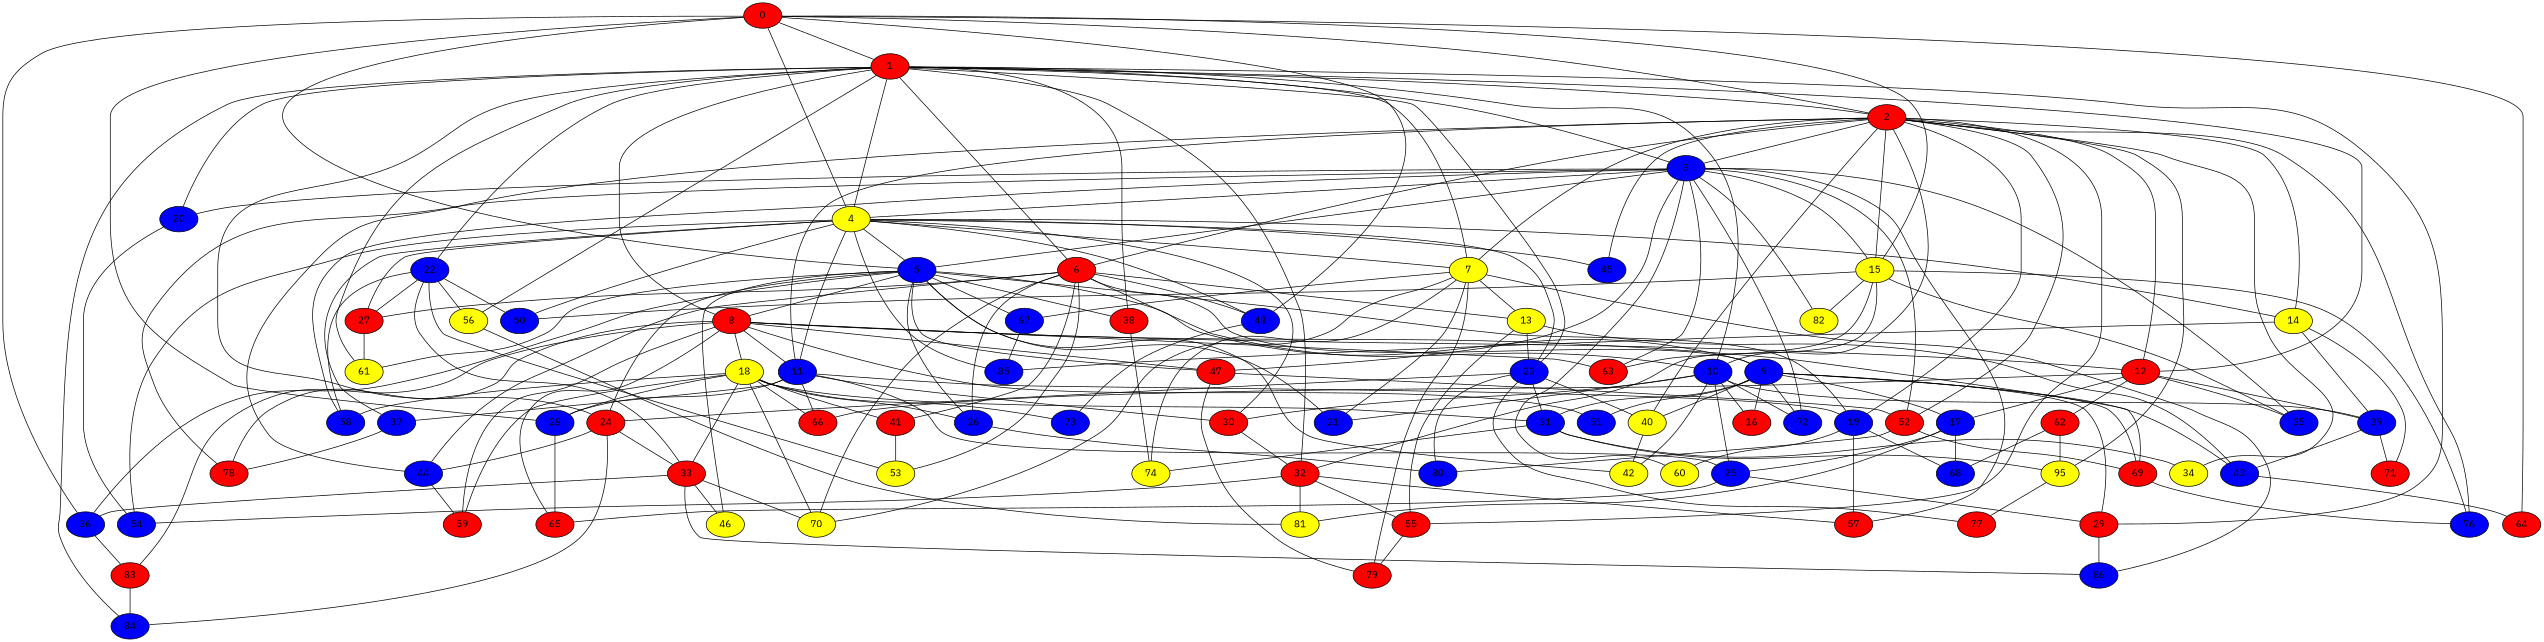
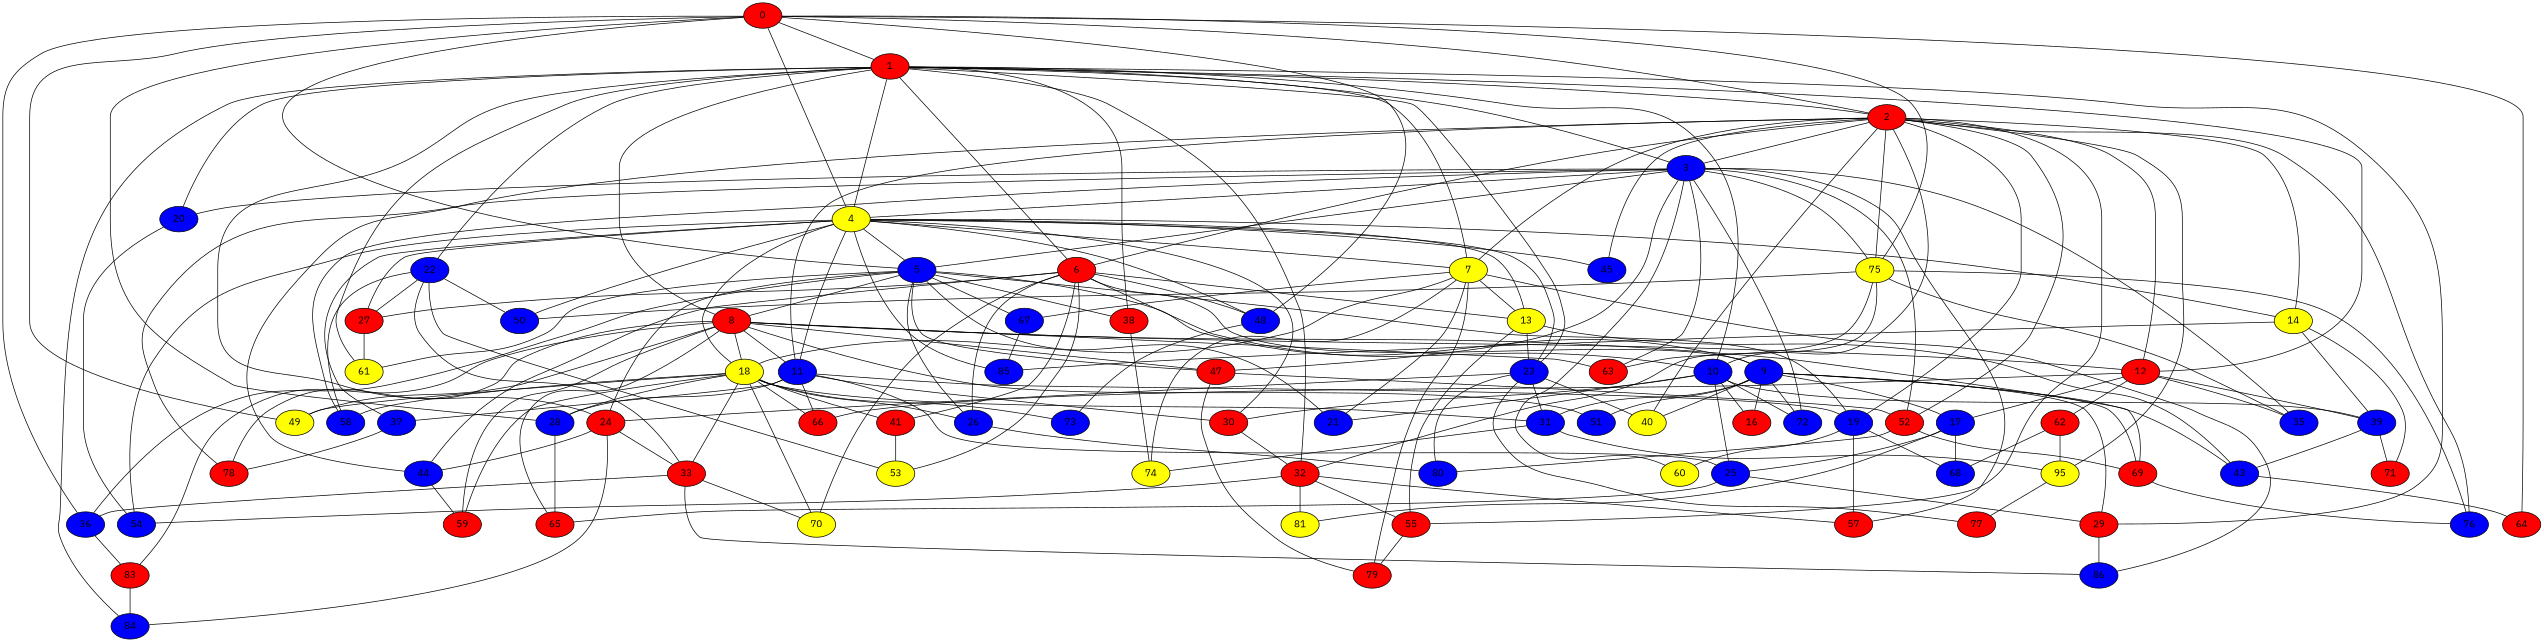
none -> (1213, 226)
(1875, 270) -> (1875, 270)
none -> (736, 274)
(469, 321) -> none
(1819, 321) -> none
(1149, 373) -> (1128, 352)
none -> (295, 423)
(1629, 474) -> none
(2189, 474) -> none
(725, 525) -> none
